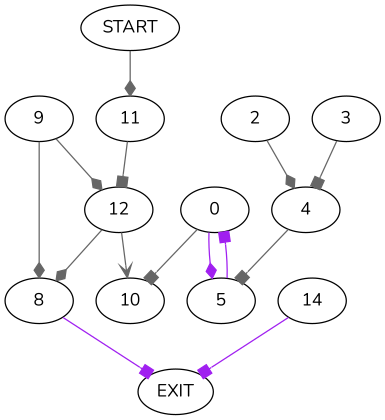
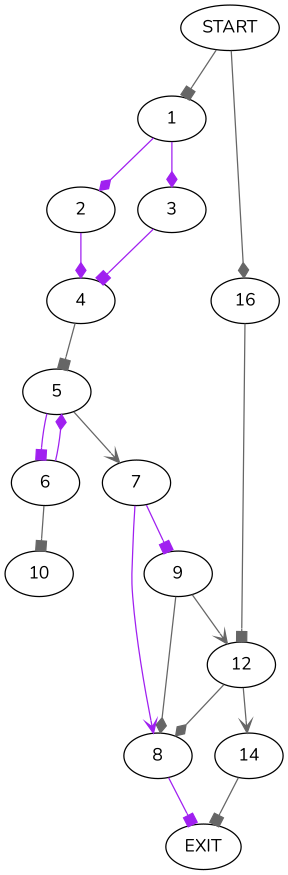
(130, 119) -> (245, 301)
none -> (172, 119)
(277, 158) -> (81, 248)
(74, 159) -> (206, 614)
(329, 159) -> (131, 251)
(215, 210) -> (46, 483)
(124, 249) -> (245, 704)
(250, 342) -> (229, 795)
none -> (136, 483)
